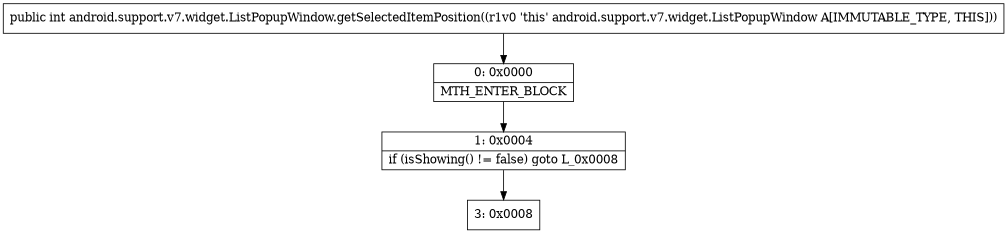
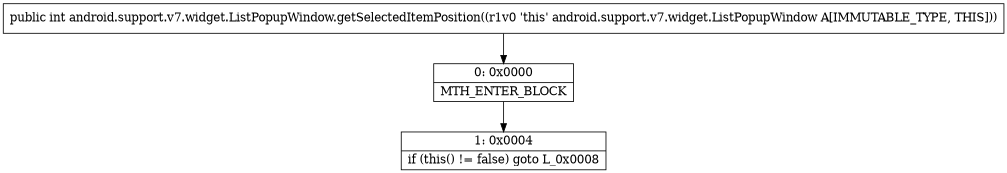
(504, 160) -> (504, 160)
(504, 215) -> none
